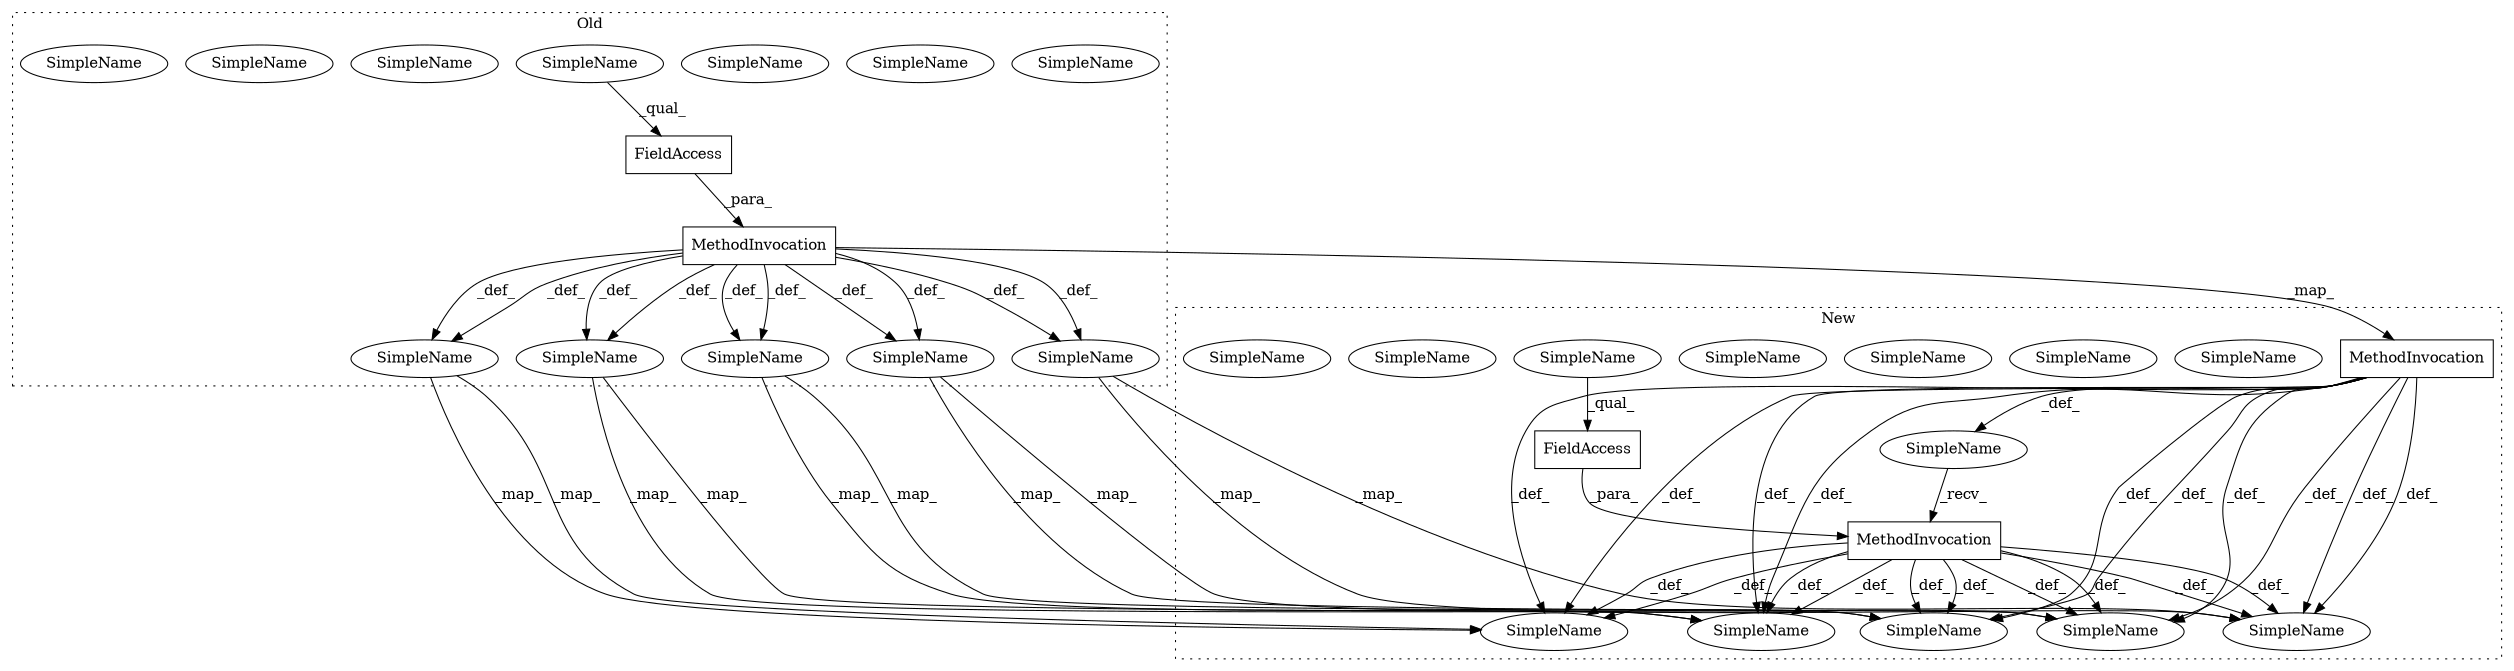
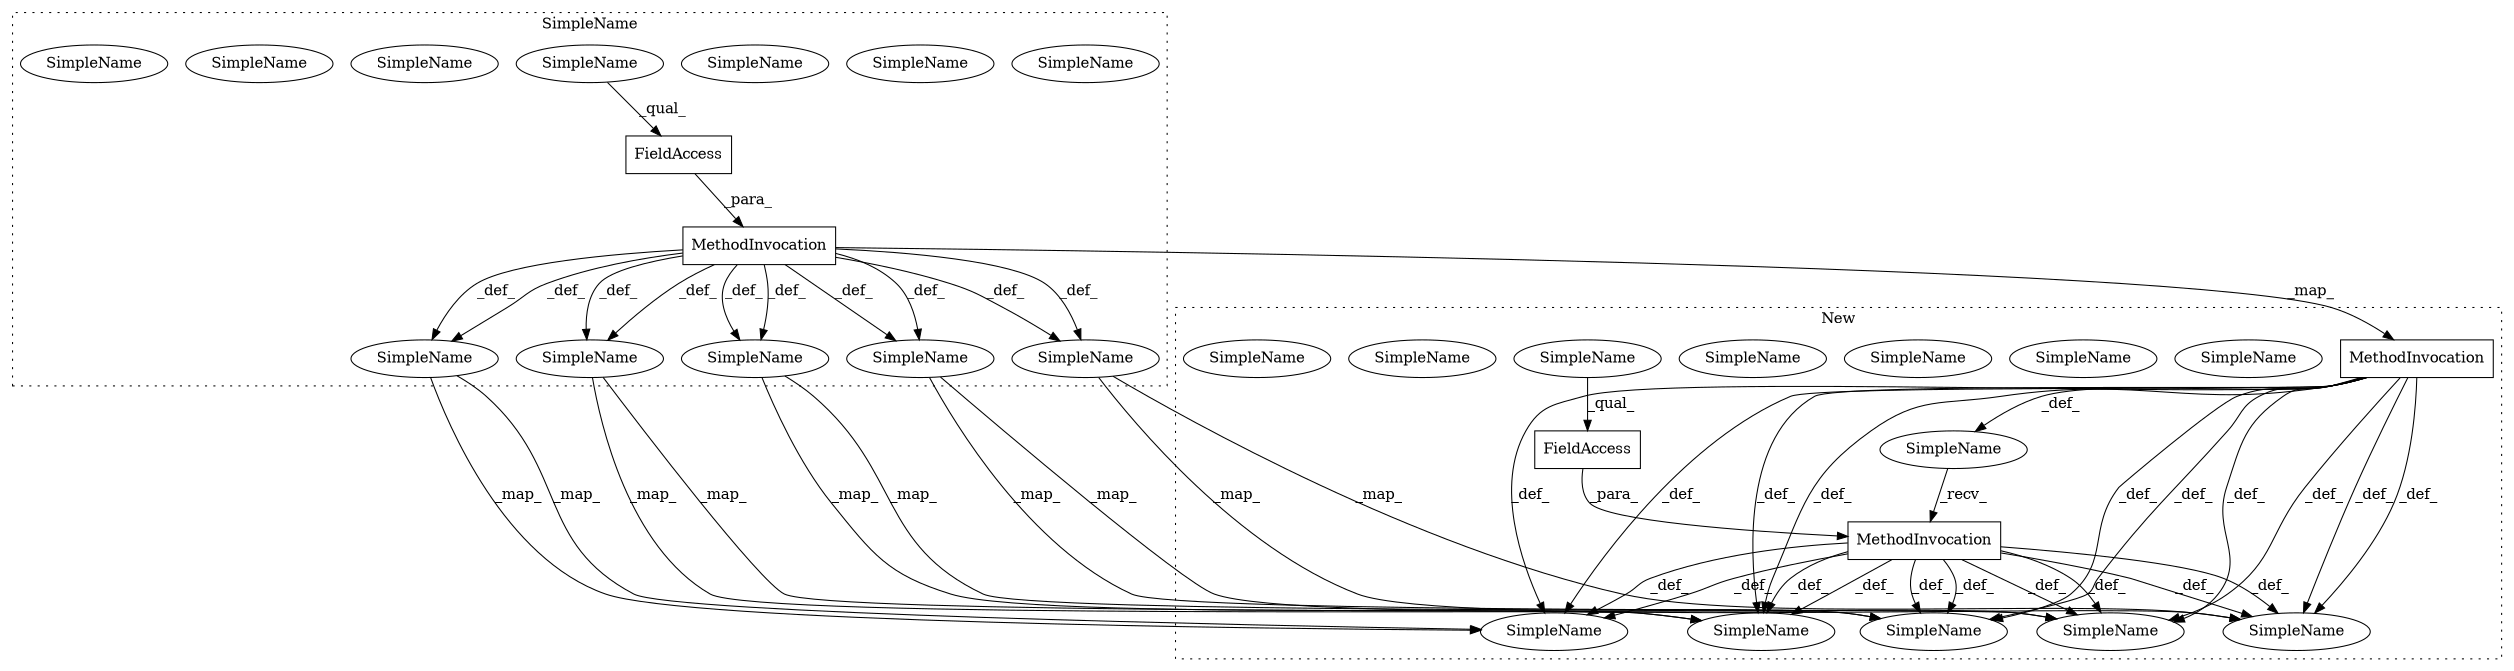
(590, 25) -> (590, 25)
